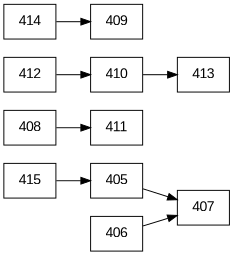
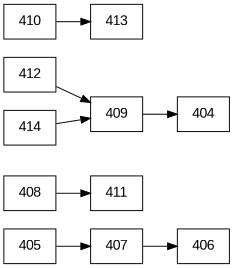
(69, 75) -> (69, 92)
none -> (203, 114)
(30, 181) -> none
(155, 222) -> (155, 246)
